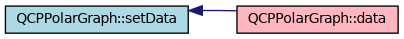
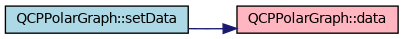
(220, 11) -> (206, 29)
